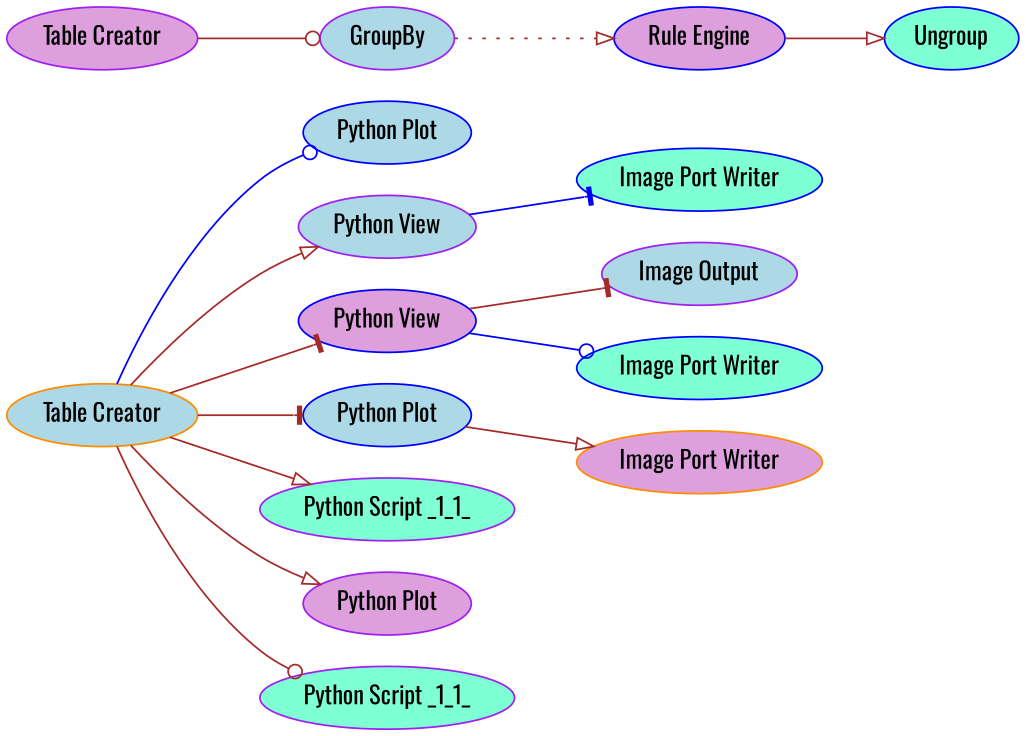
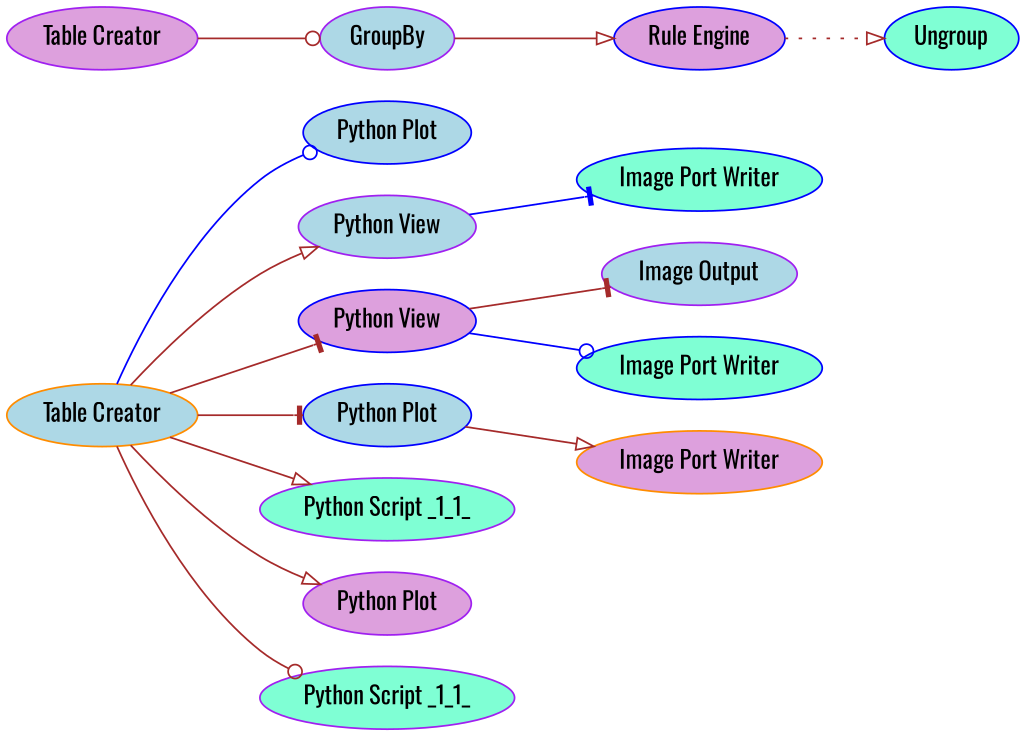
(526, 38) -> (526, 38)
(826, 38) -> (826, 38)
